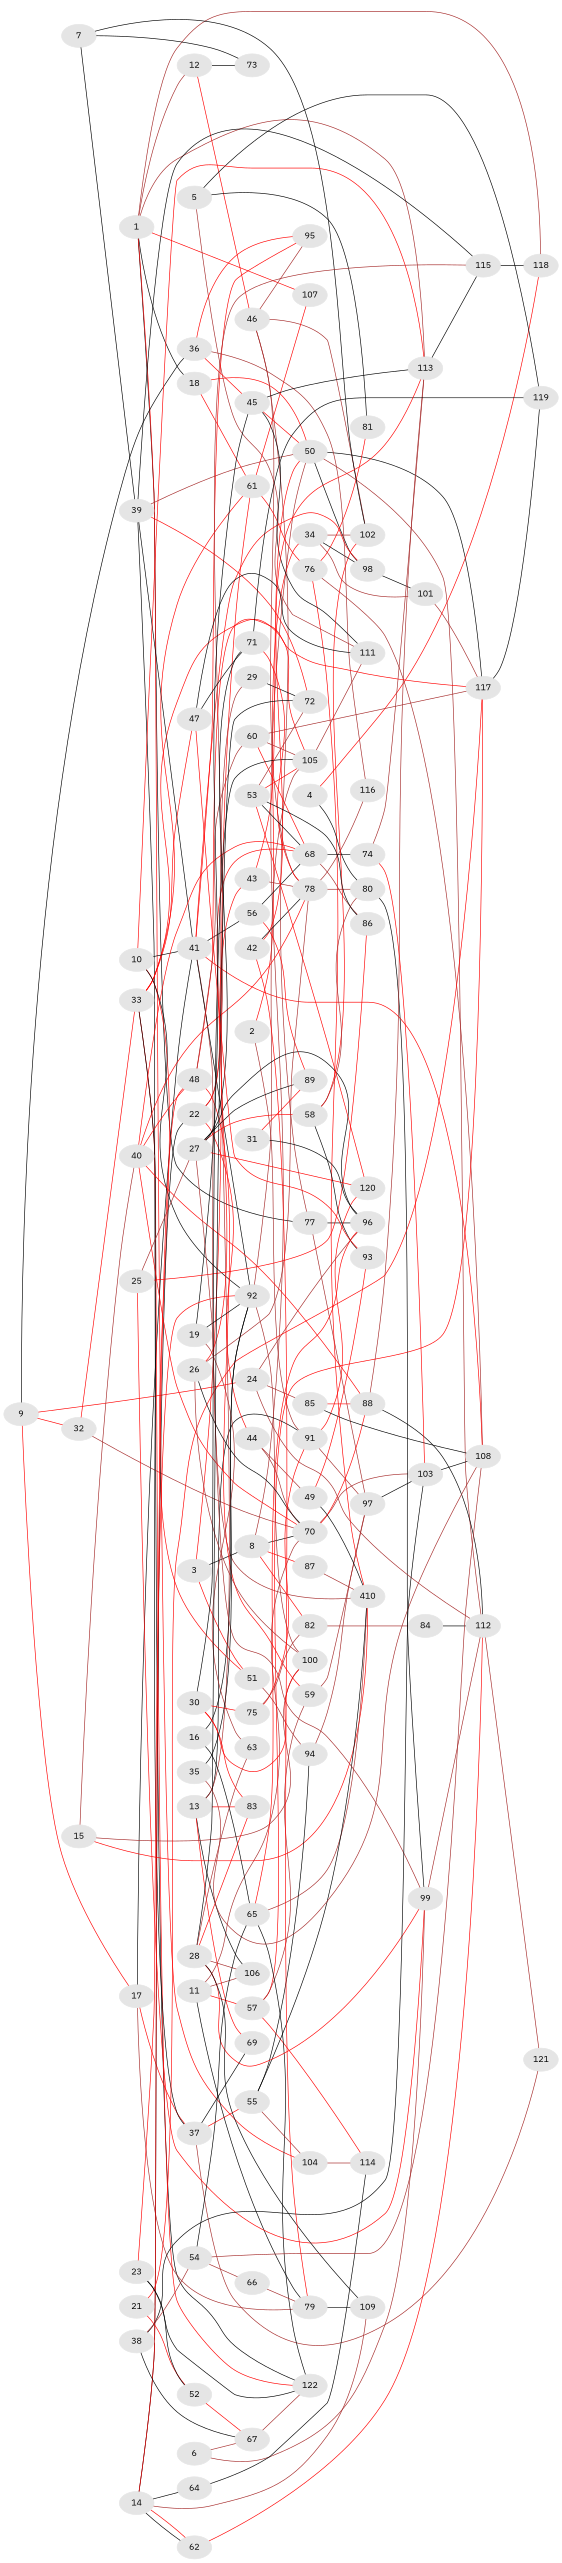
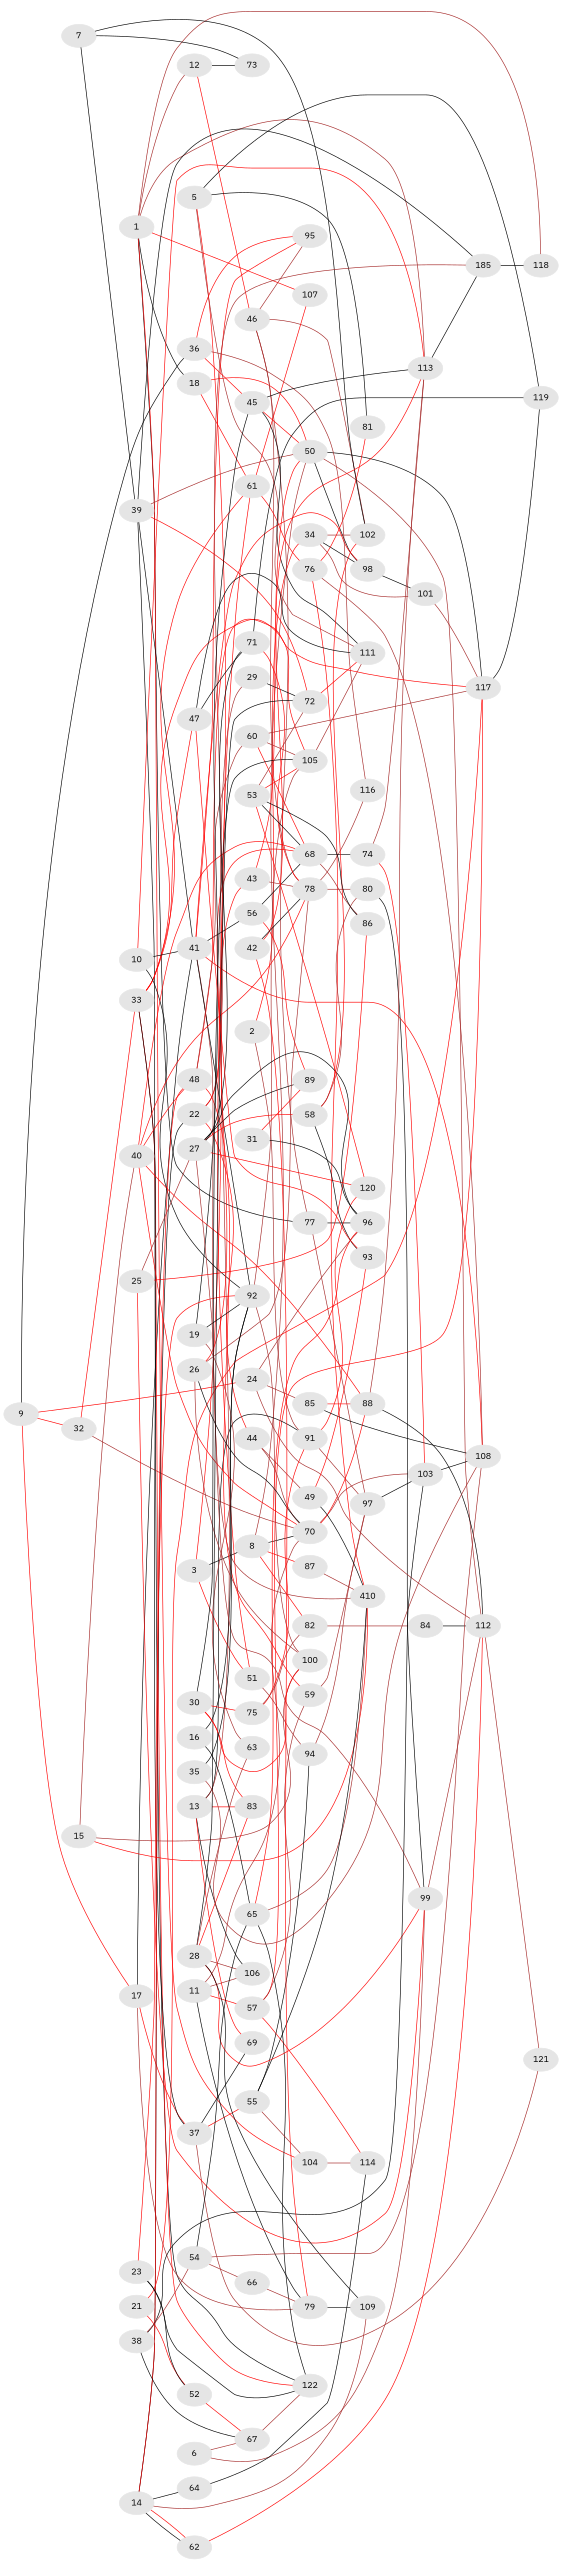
(483, 266) -> (483, 266)
none -> (339, 678)
(310, 796) -> none
(162, 1330) -> (221, 938)
